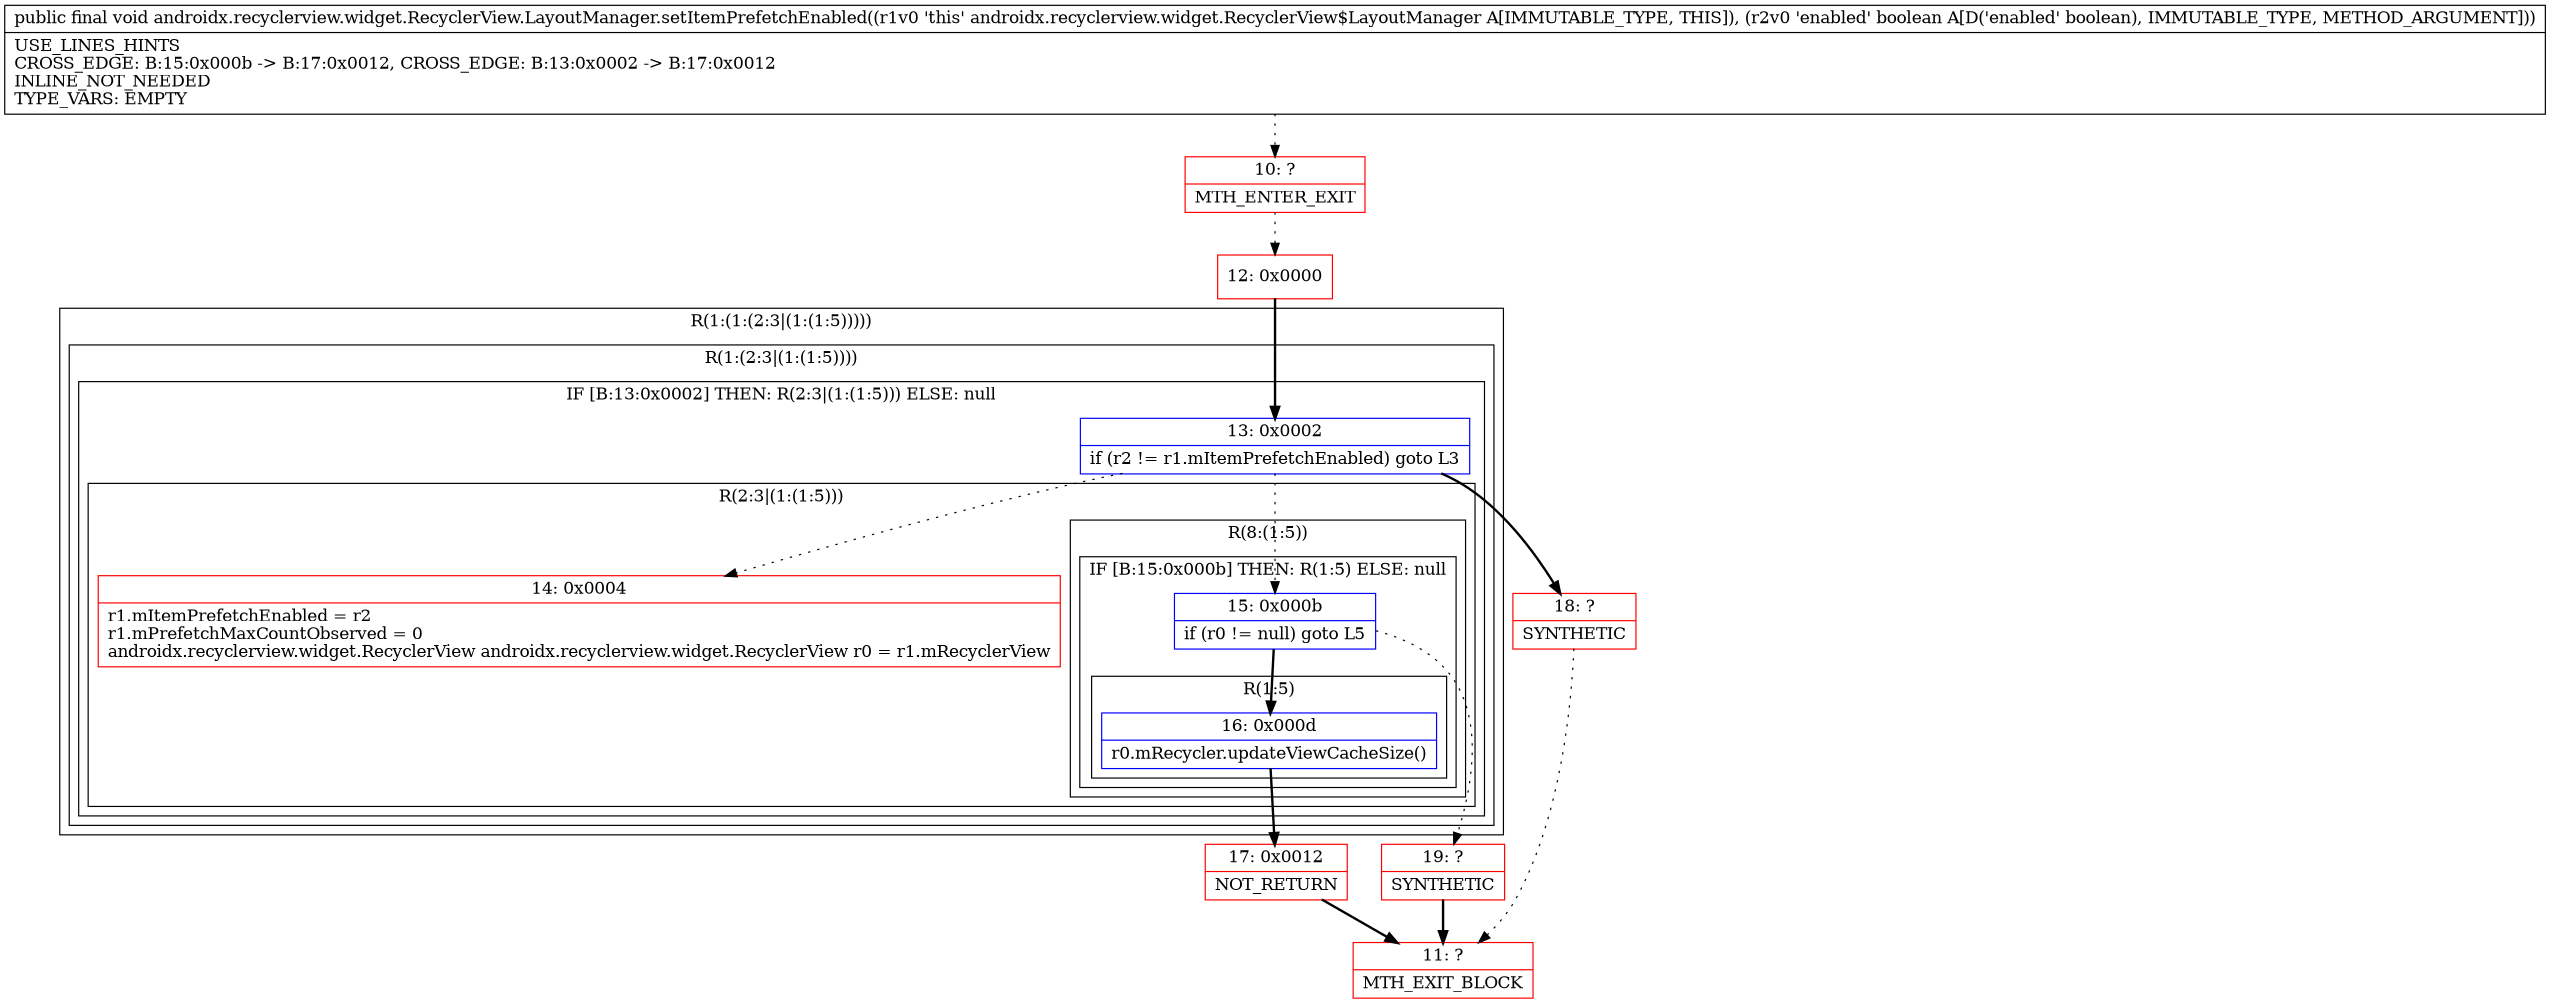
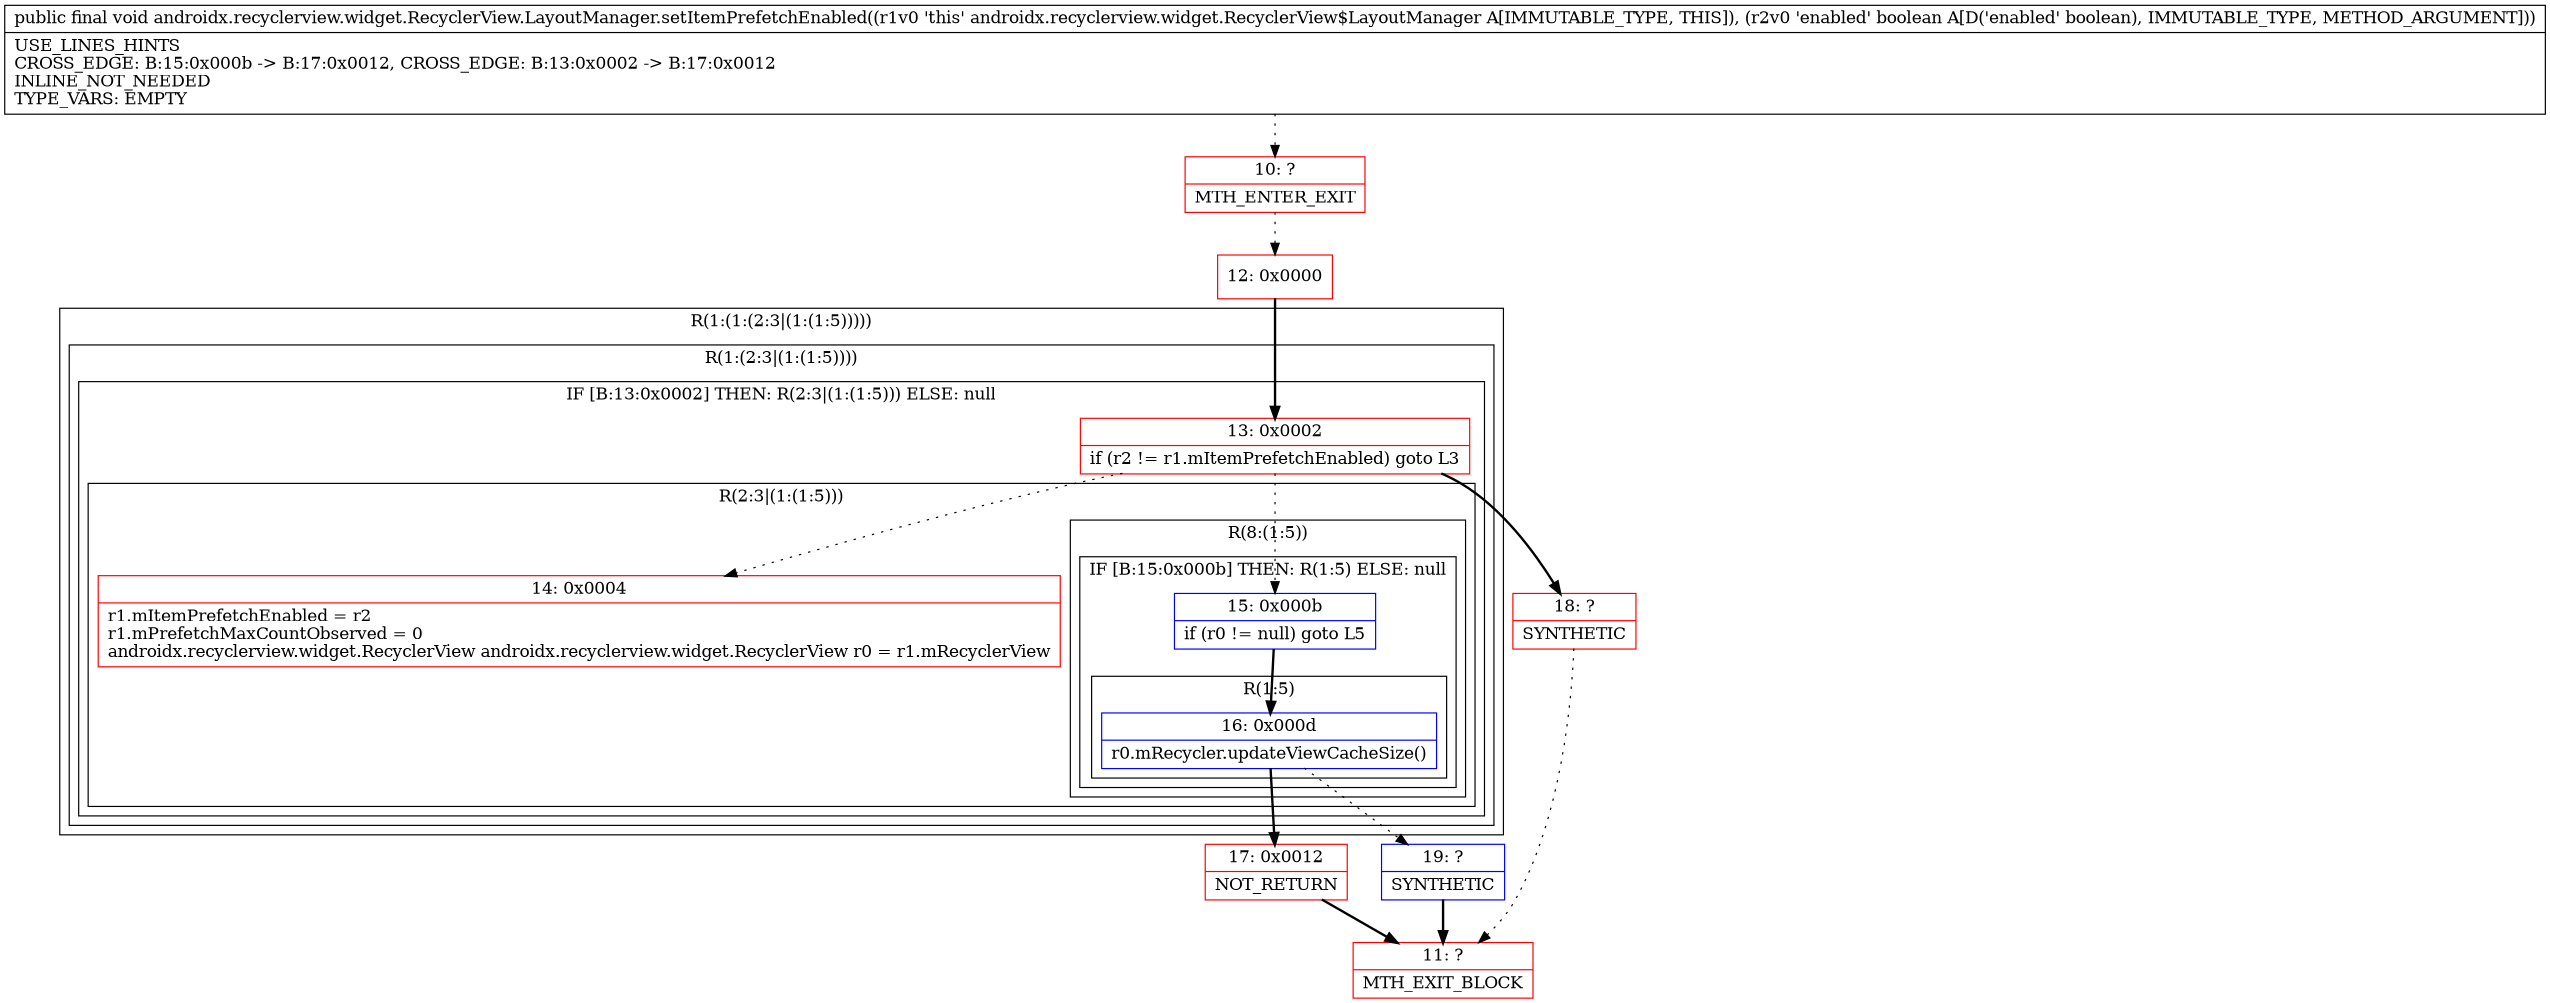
(1275, 446) -> (1275, 446)
(1442, 666) -> (1351, 803)
(1443, 872) -> (1443, 872)
